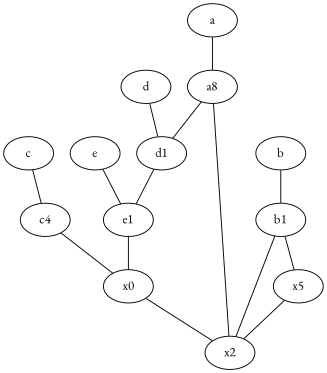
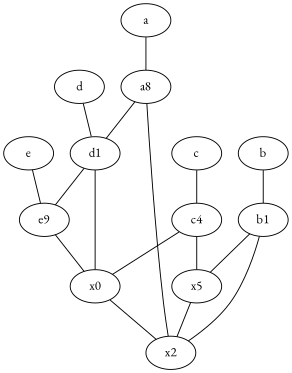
none -> (95, 220)
(128, 220) -> (44, 220)
none -> (197, 253)
